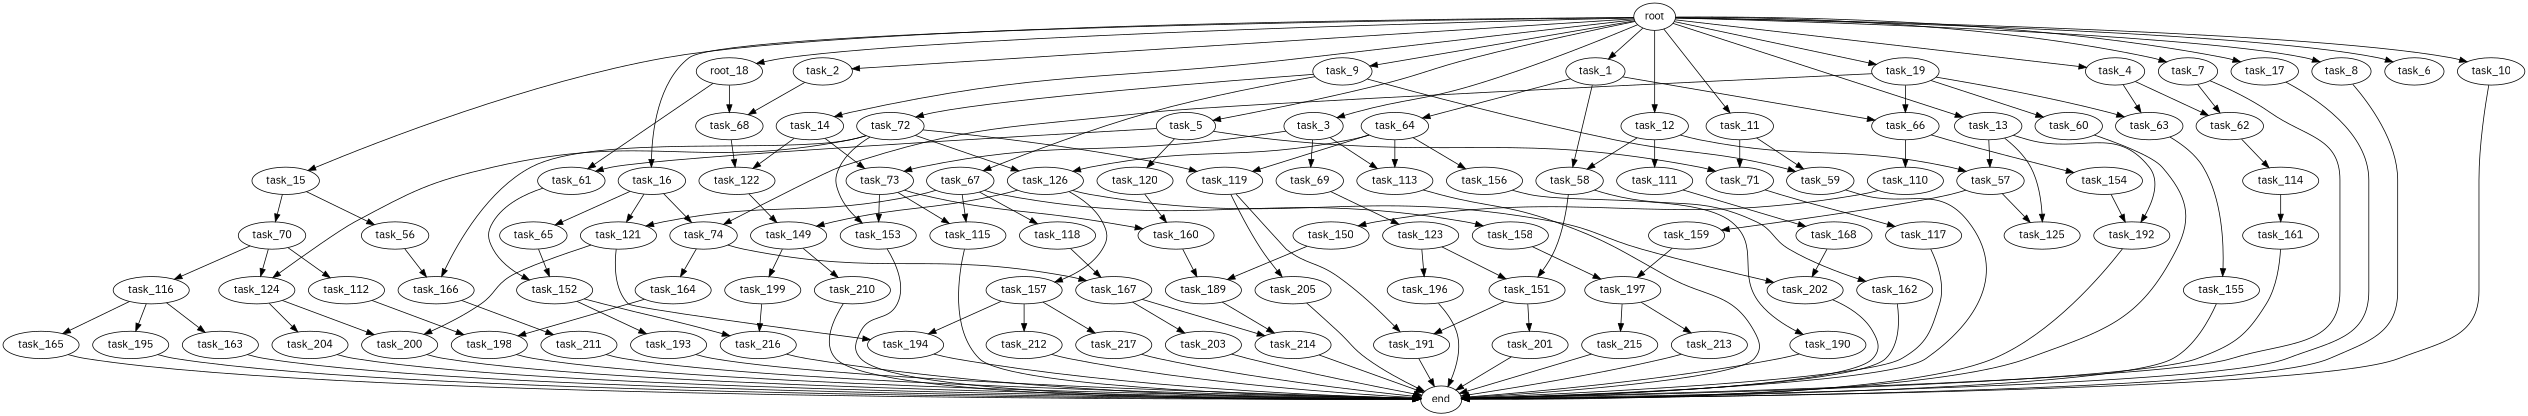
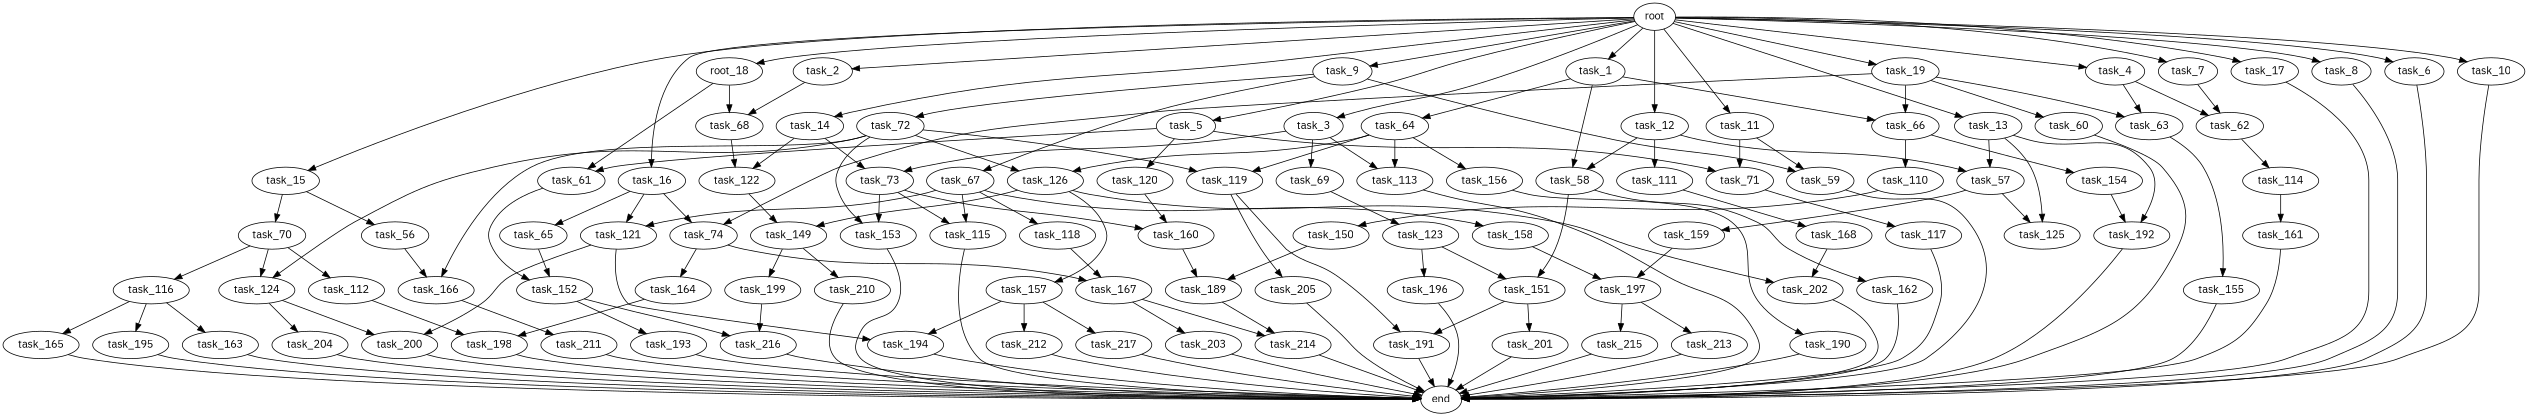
(2181, 367) -> (2340, 364)
